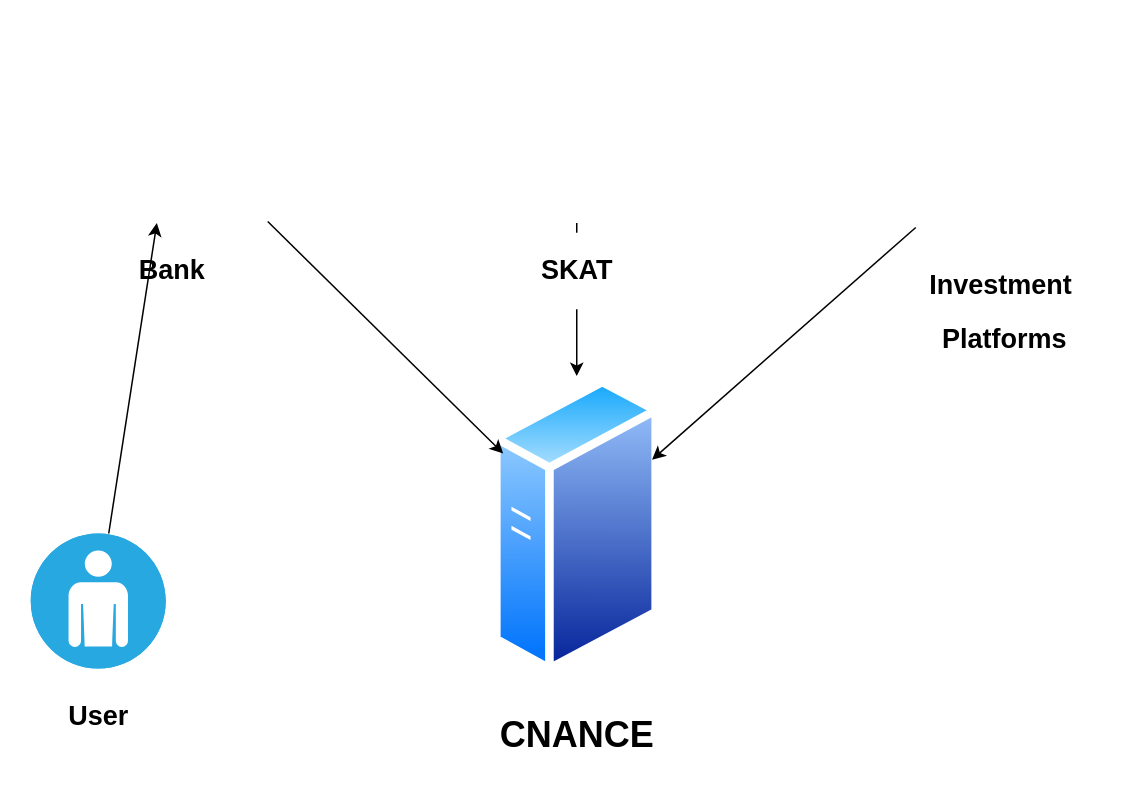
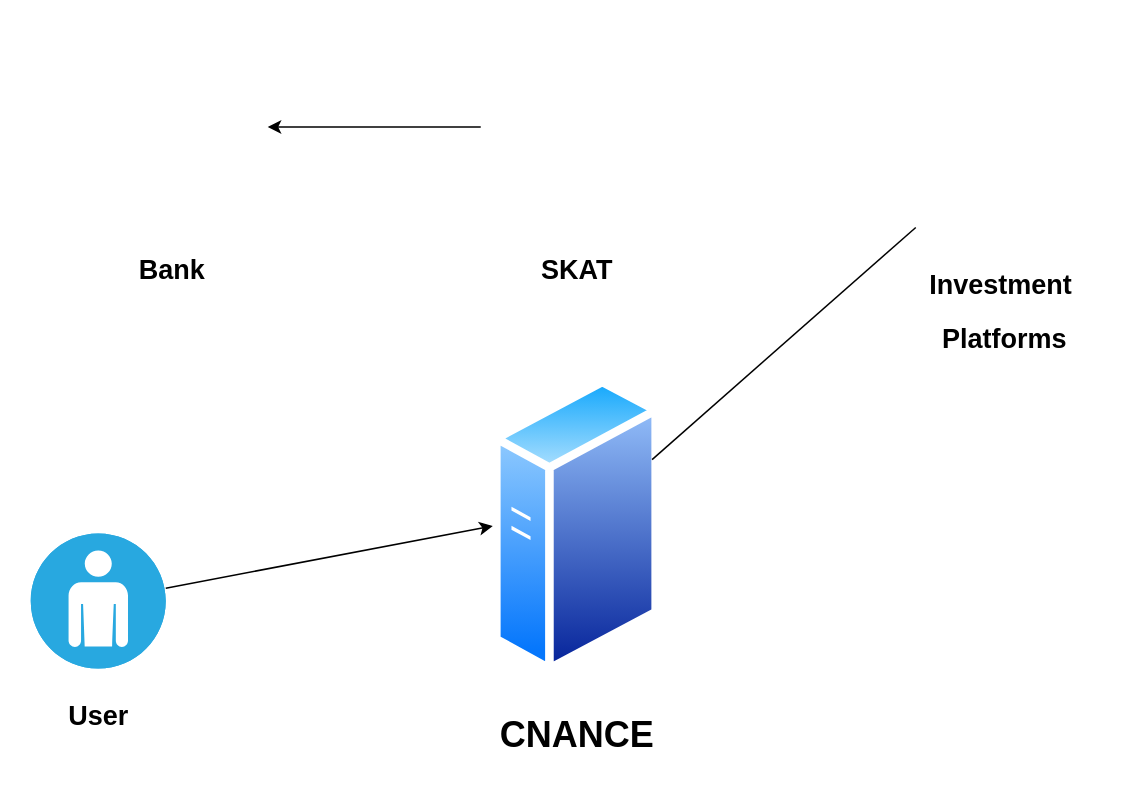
(382, 334) -> none
(577, 336) -> (380, 127)
(132, 383) -> (324, 558)
(661, 452) -> (657, 455)
